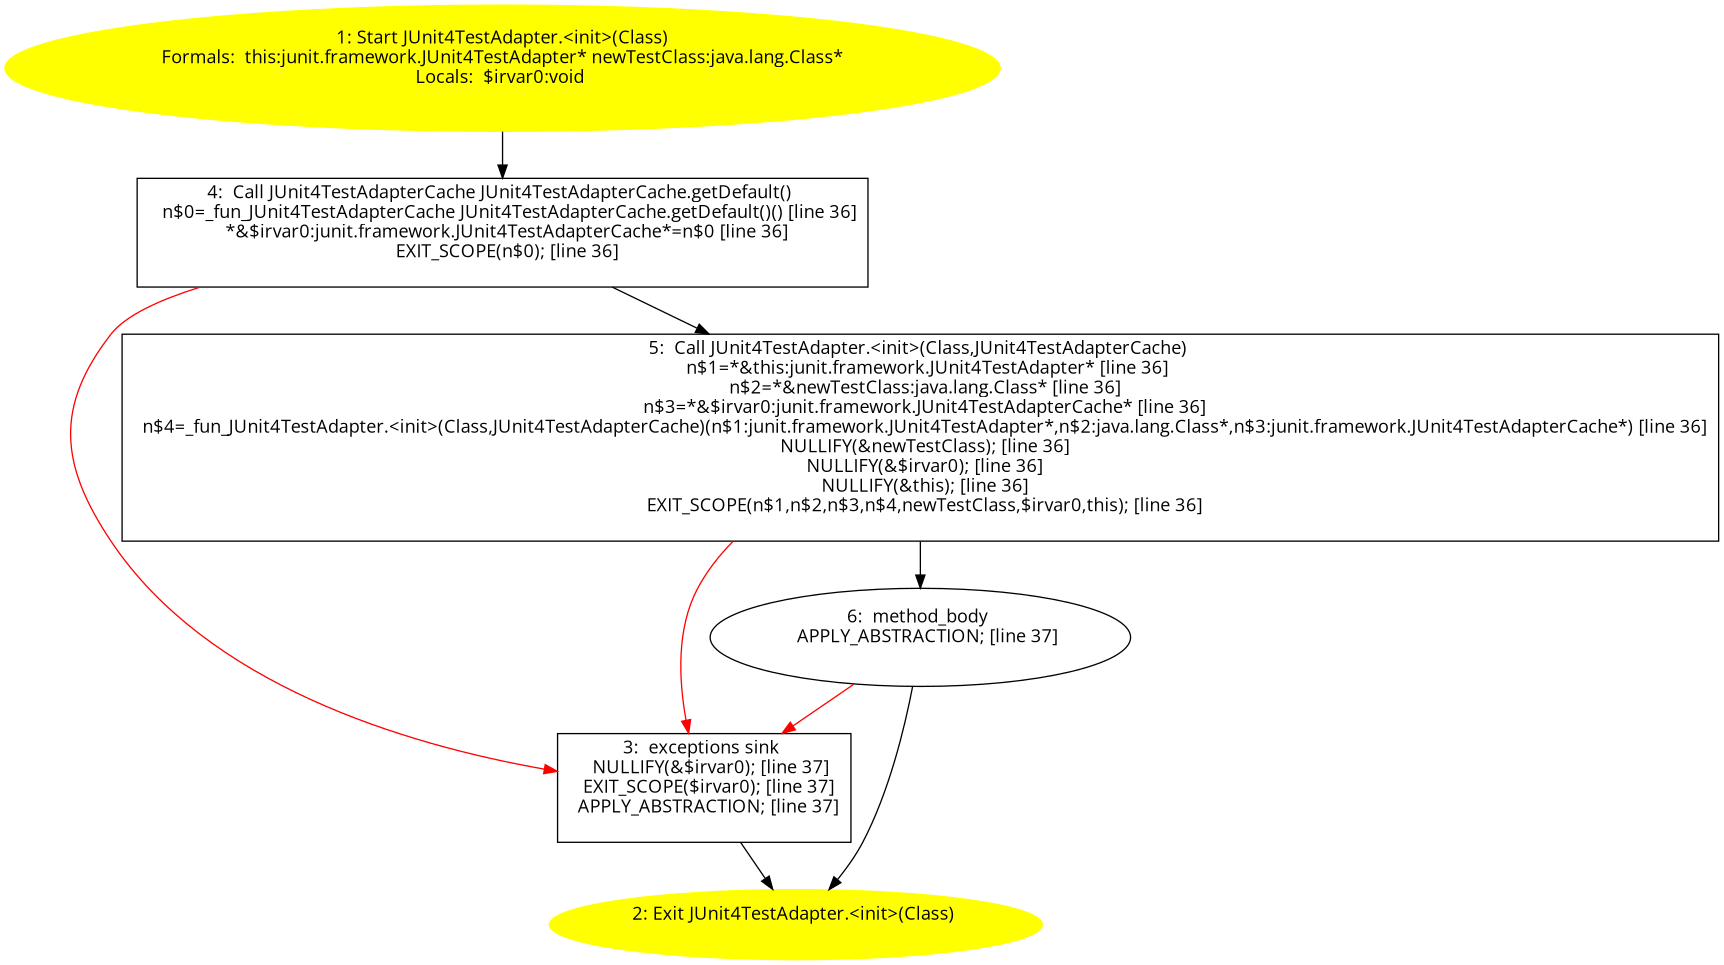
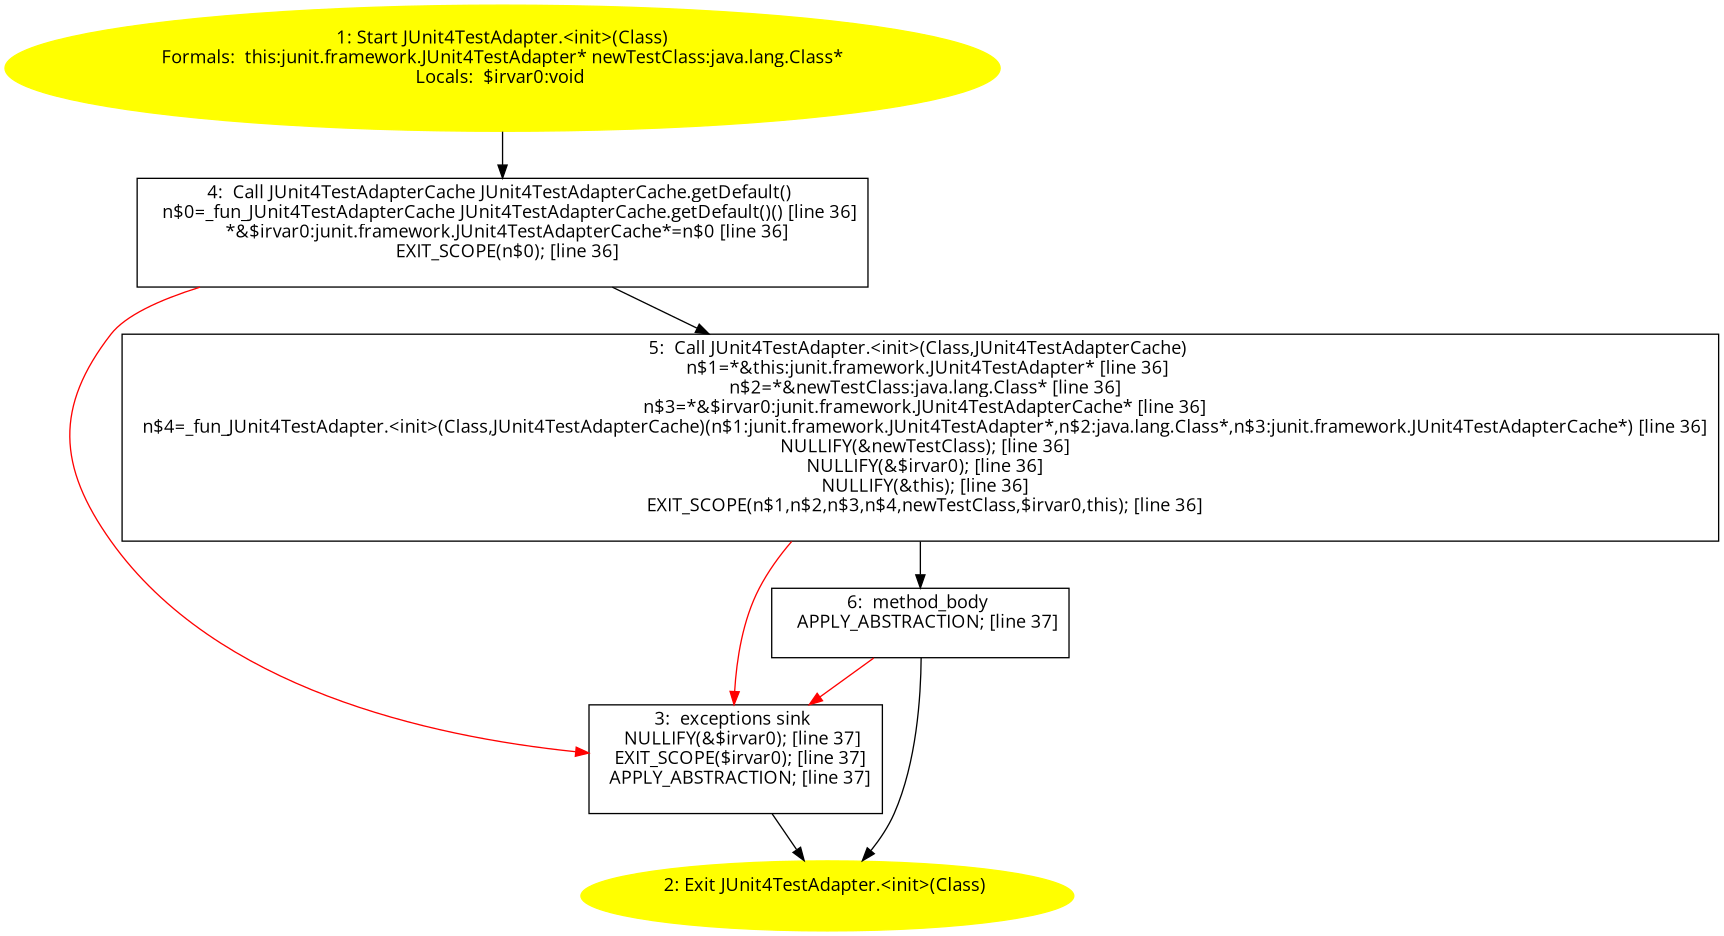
(920, 637) -> (920, 623)
